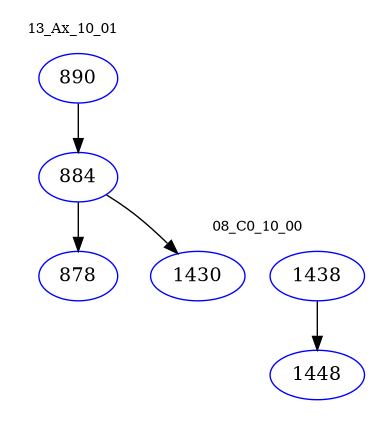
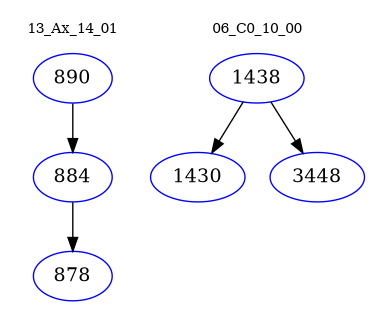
(73, 30) -> (73, 30)
(149, 226) -> (231, 122)
(258, 227) -> (258, 30)
(317, 375) -> (317, 177)
